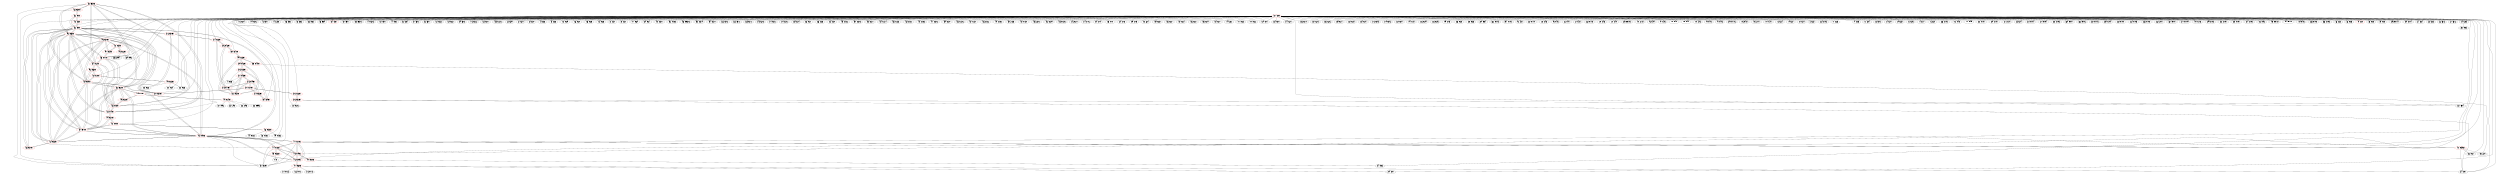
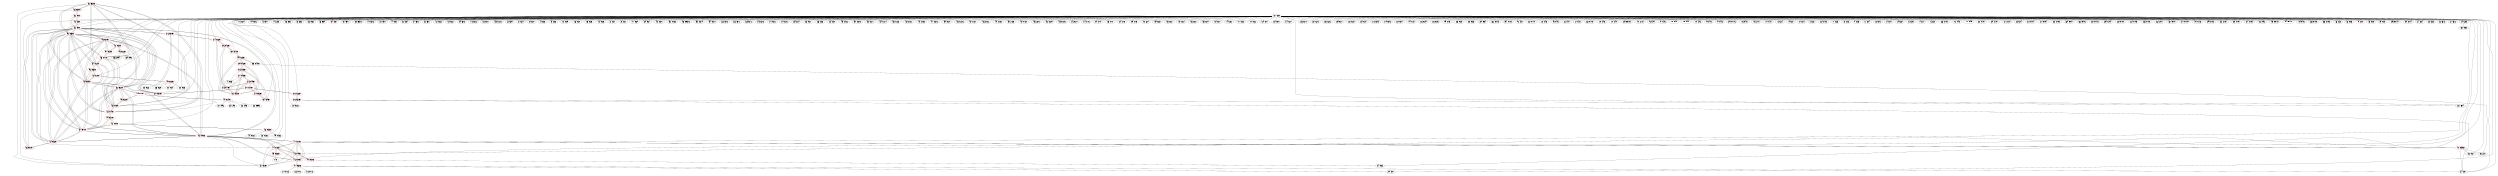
none -> (1846, 22)
none -> (158, 88)
